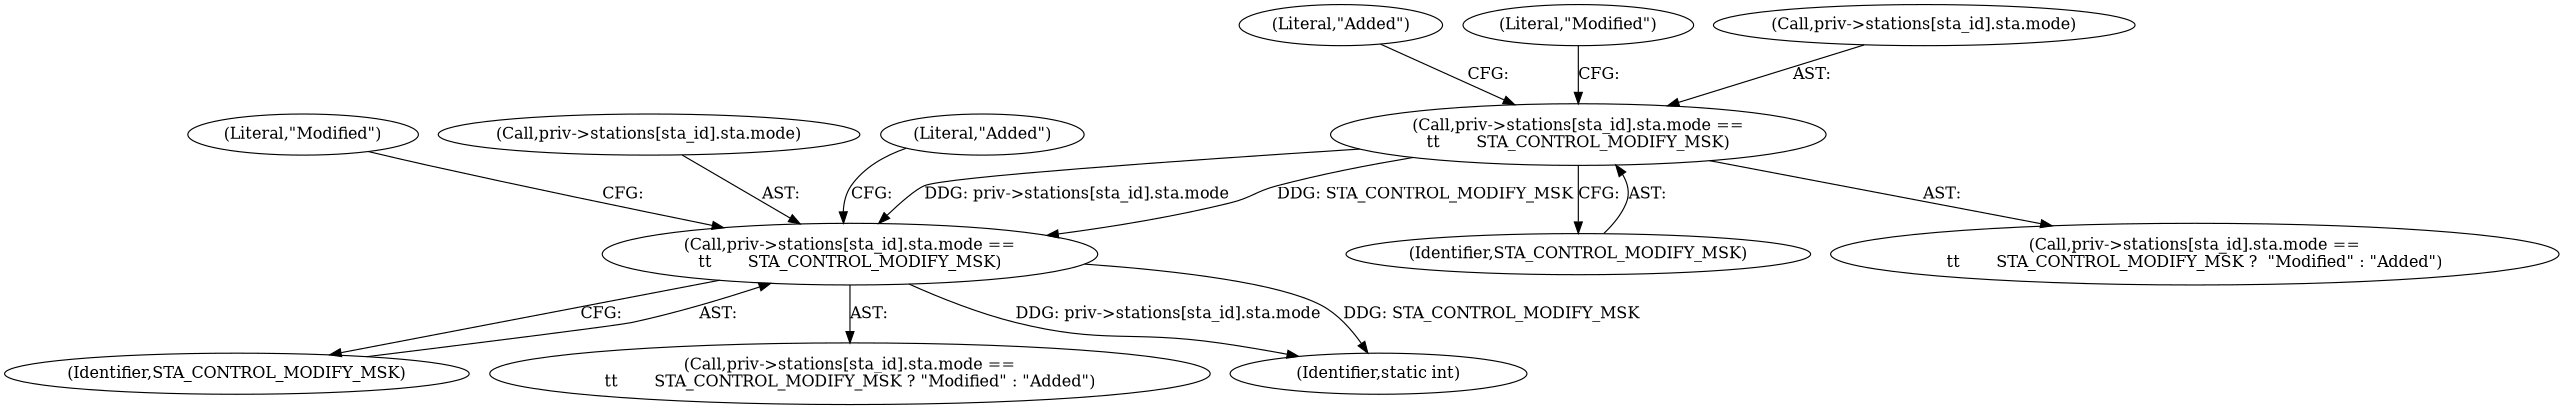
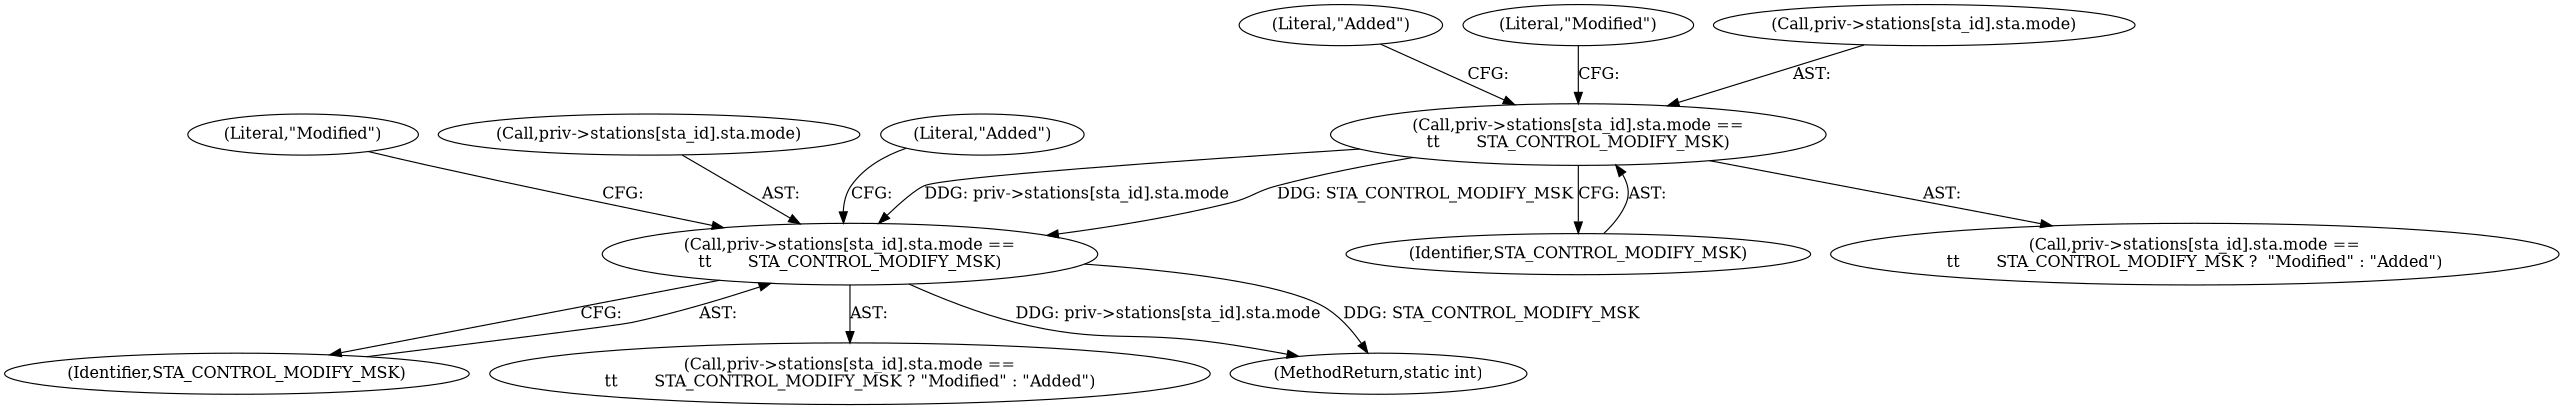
(1379, 374) -> (1379, 374)
